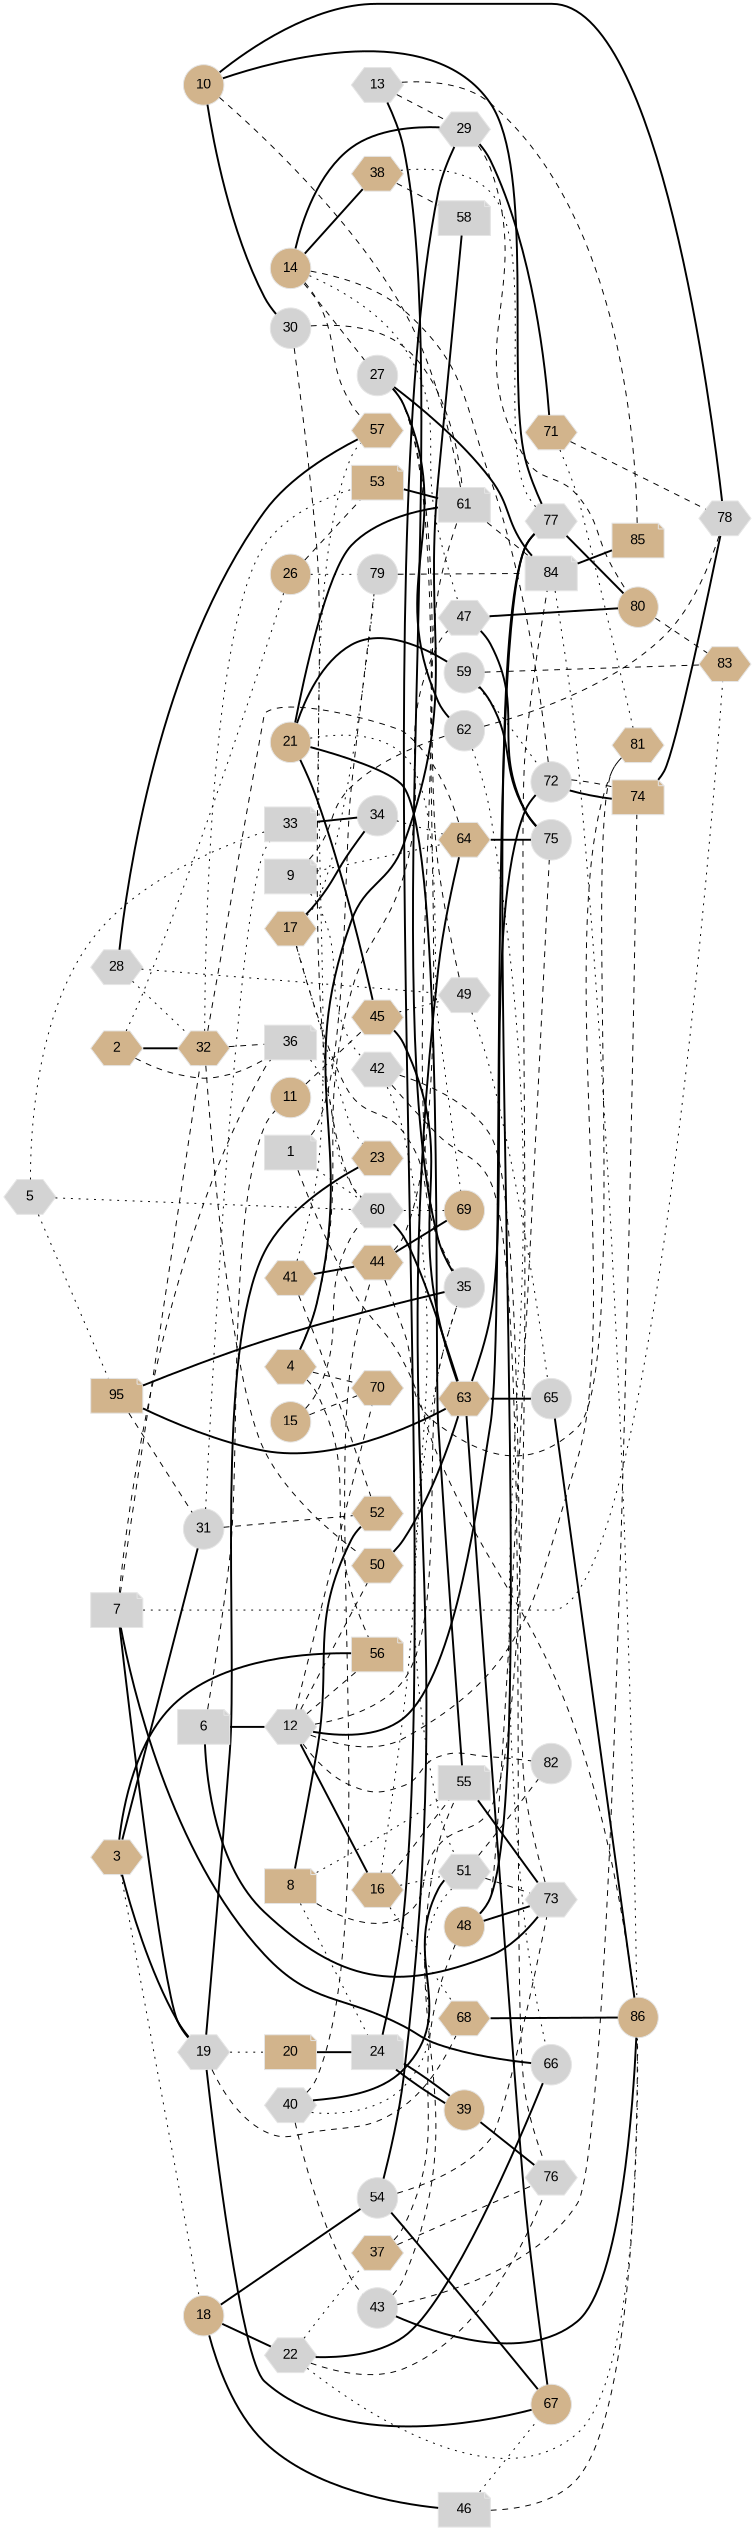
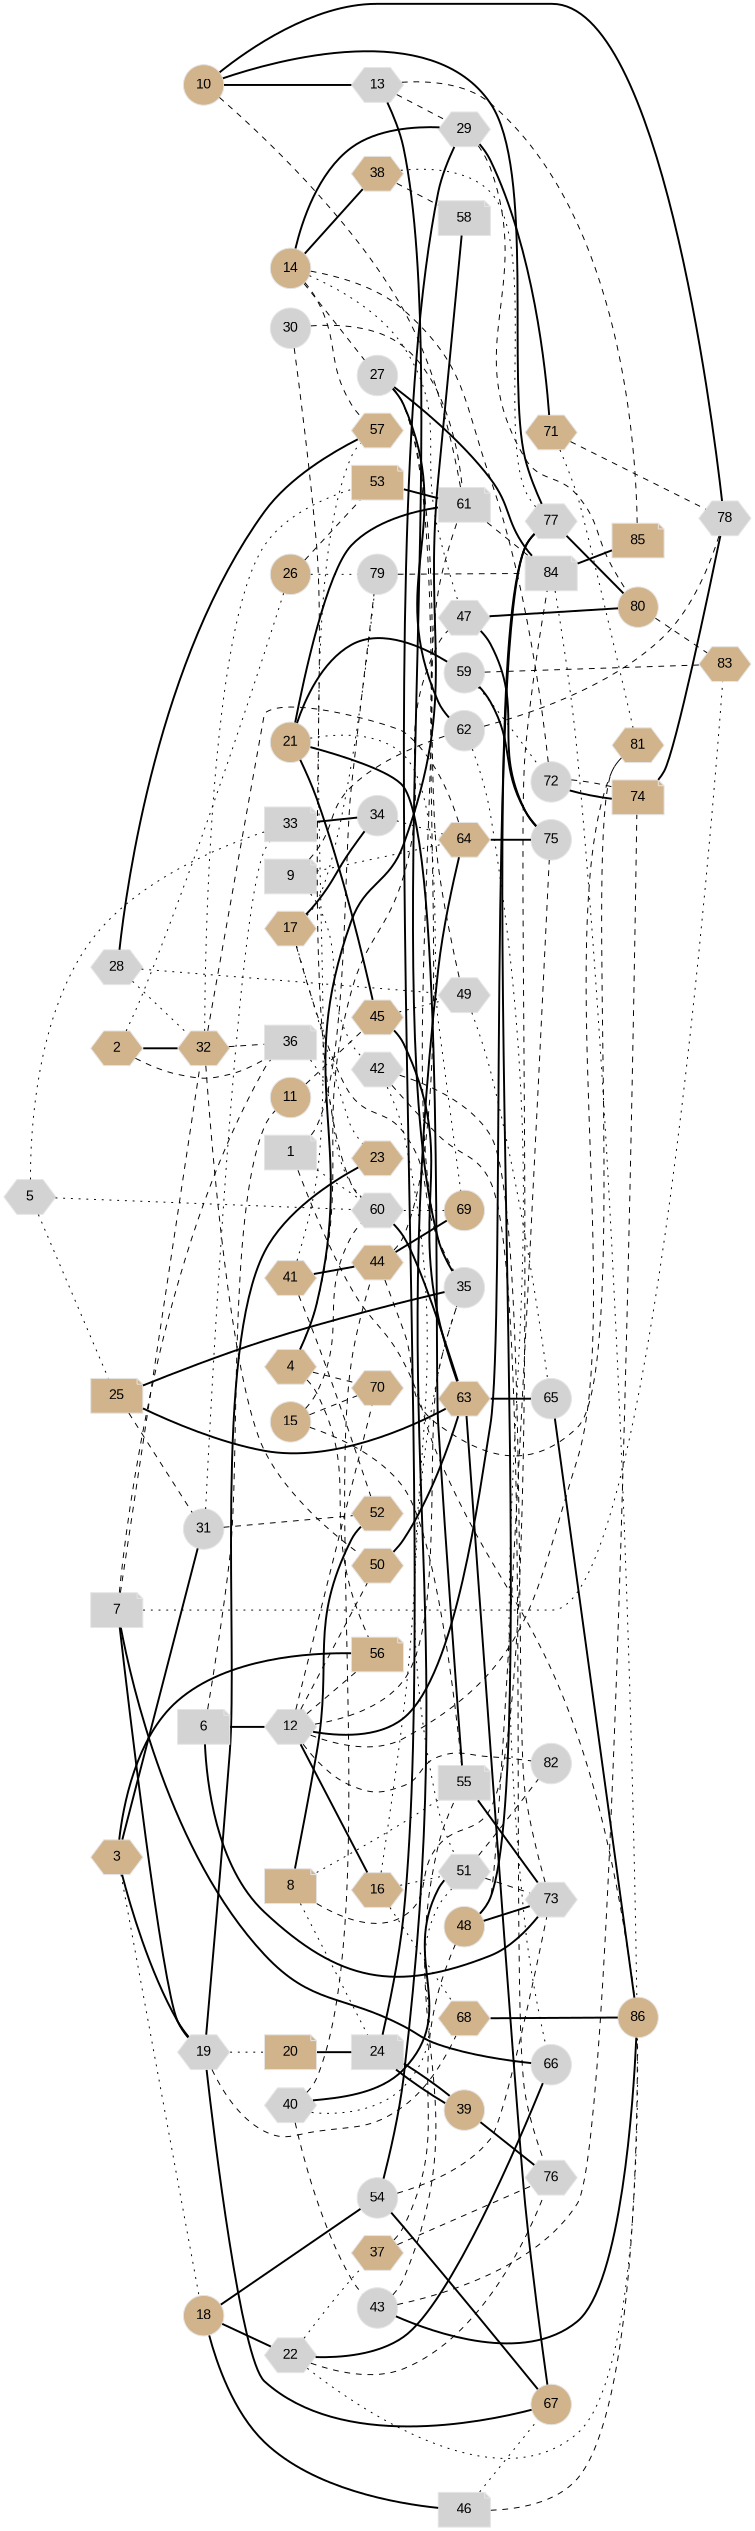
(232, 213) -> (288, 85)
(499, 1087) -> none
(117, 1396) -> (117, 1396)
(416, 1843) -> (436, 1588)
